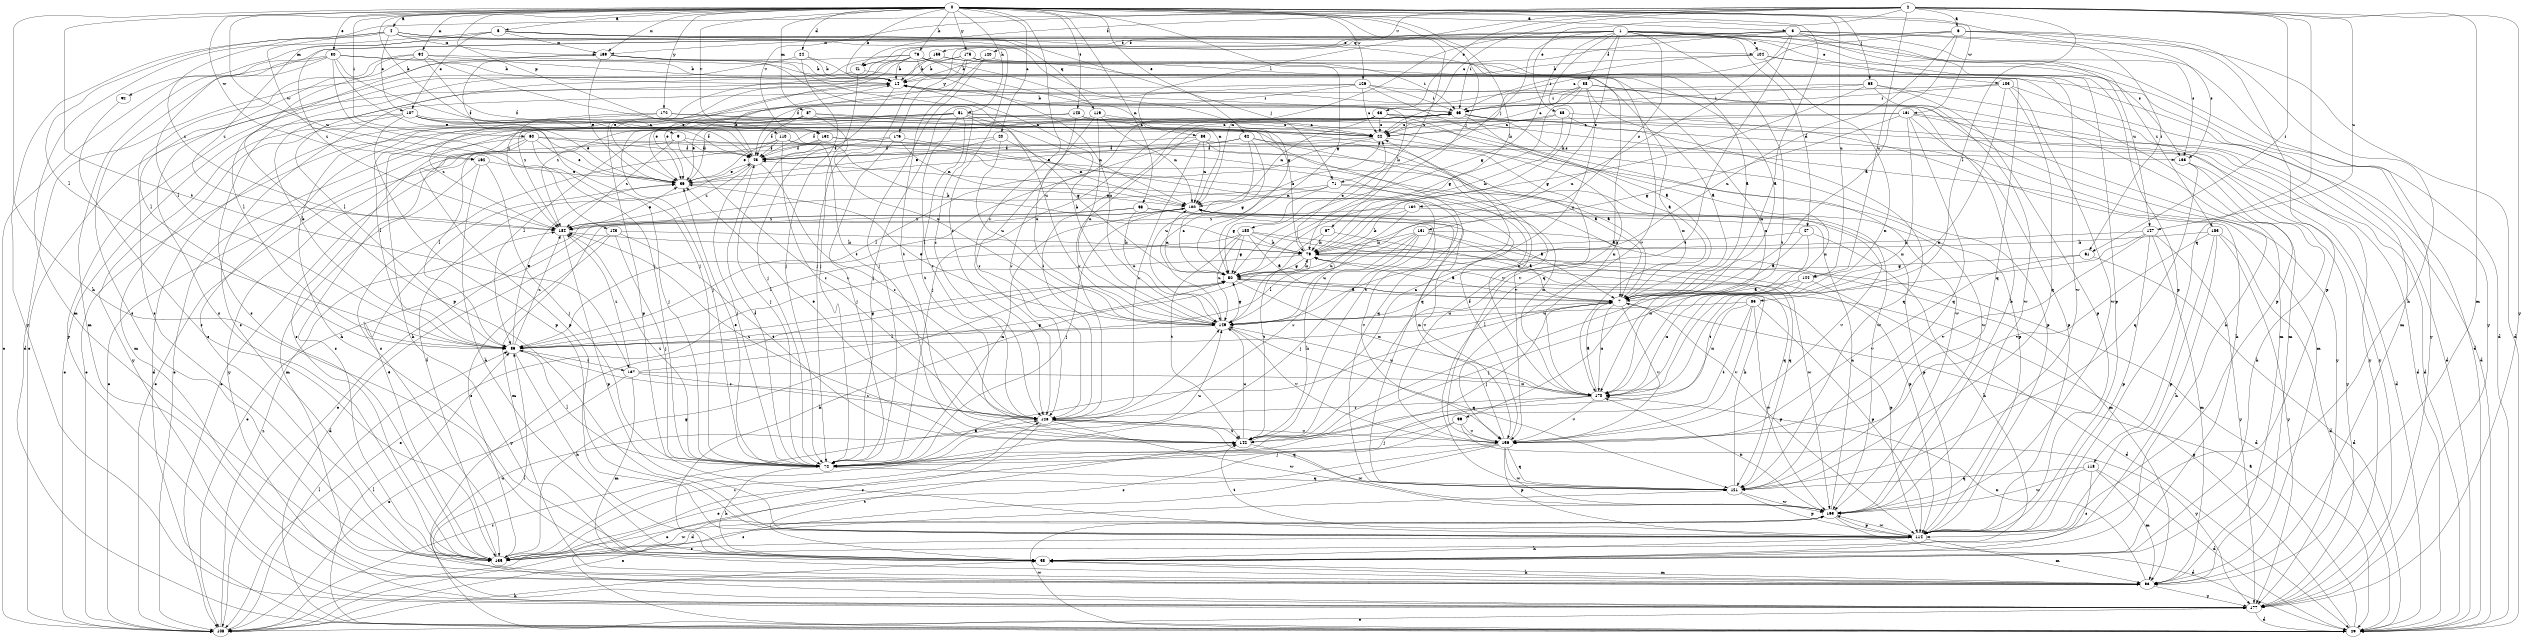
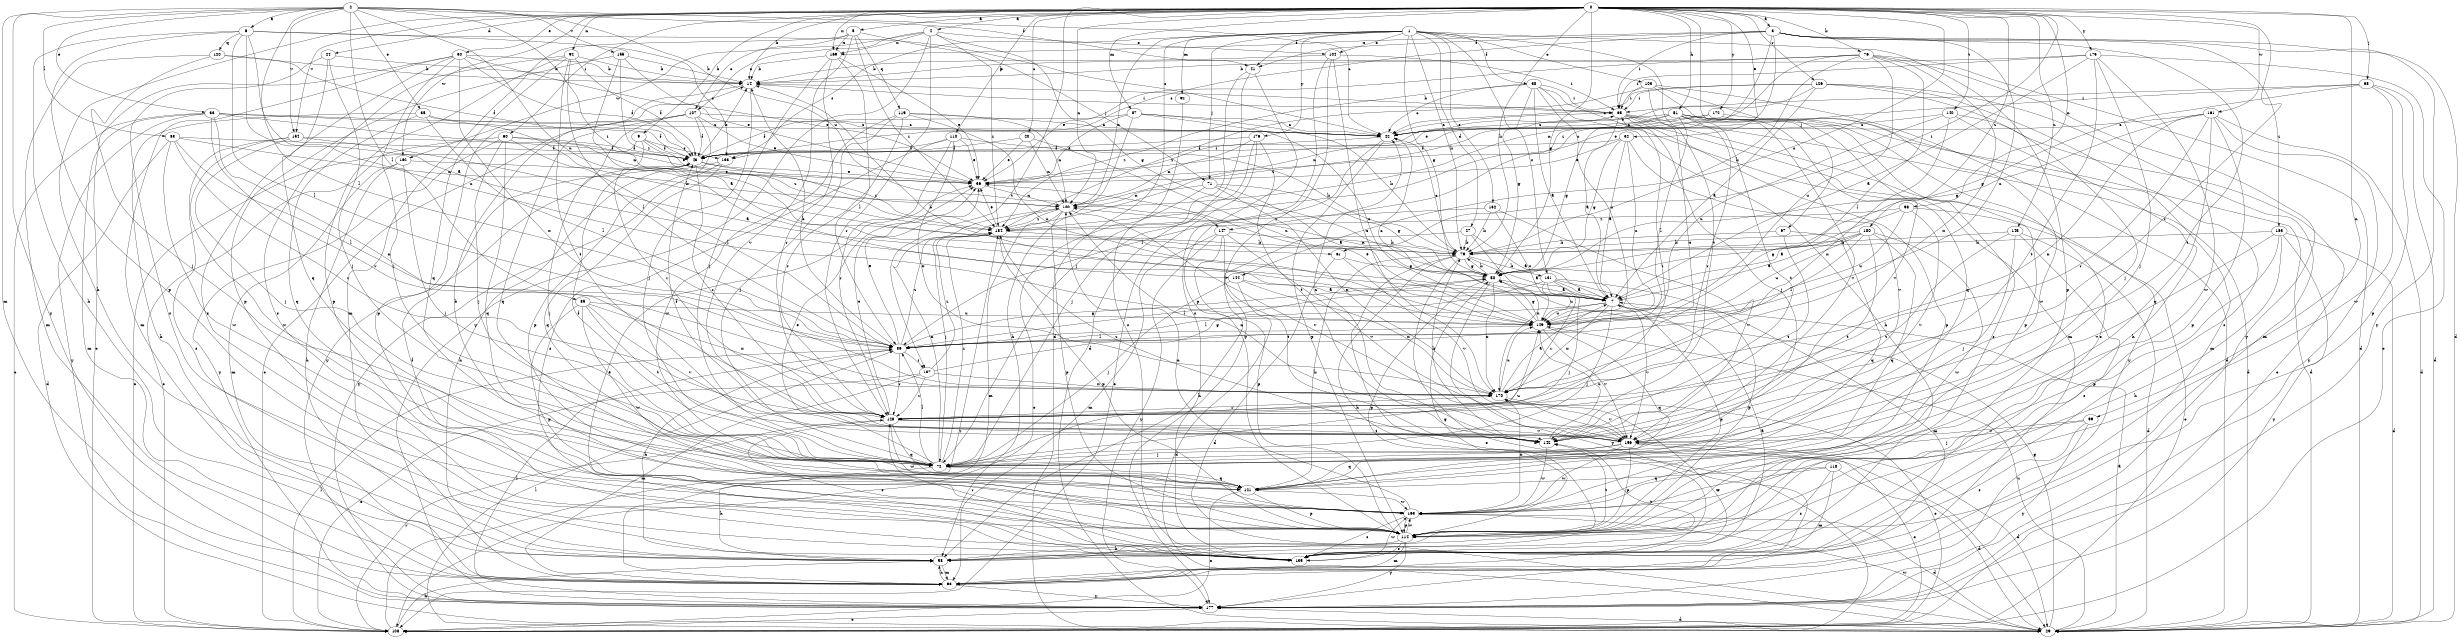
none -> (1237, 17)
(2311, 96) -> none
(927, 101) -> none
(1352, 246) -> (1507, 267)
none -> (1324, 591)
